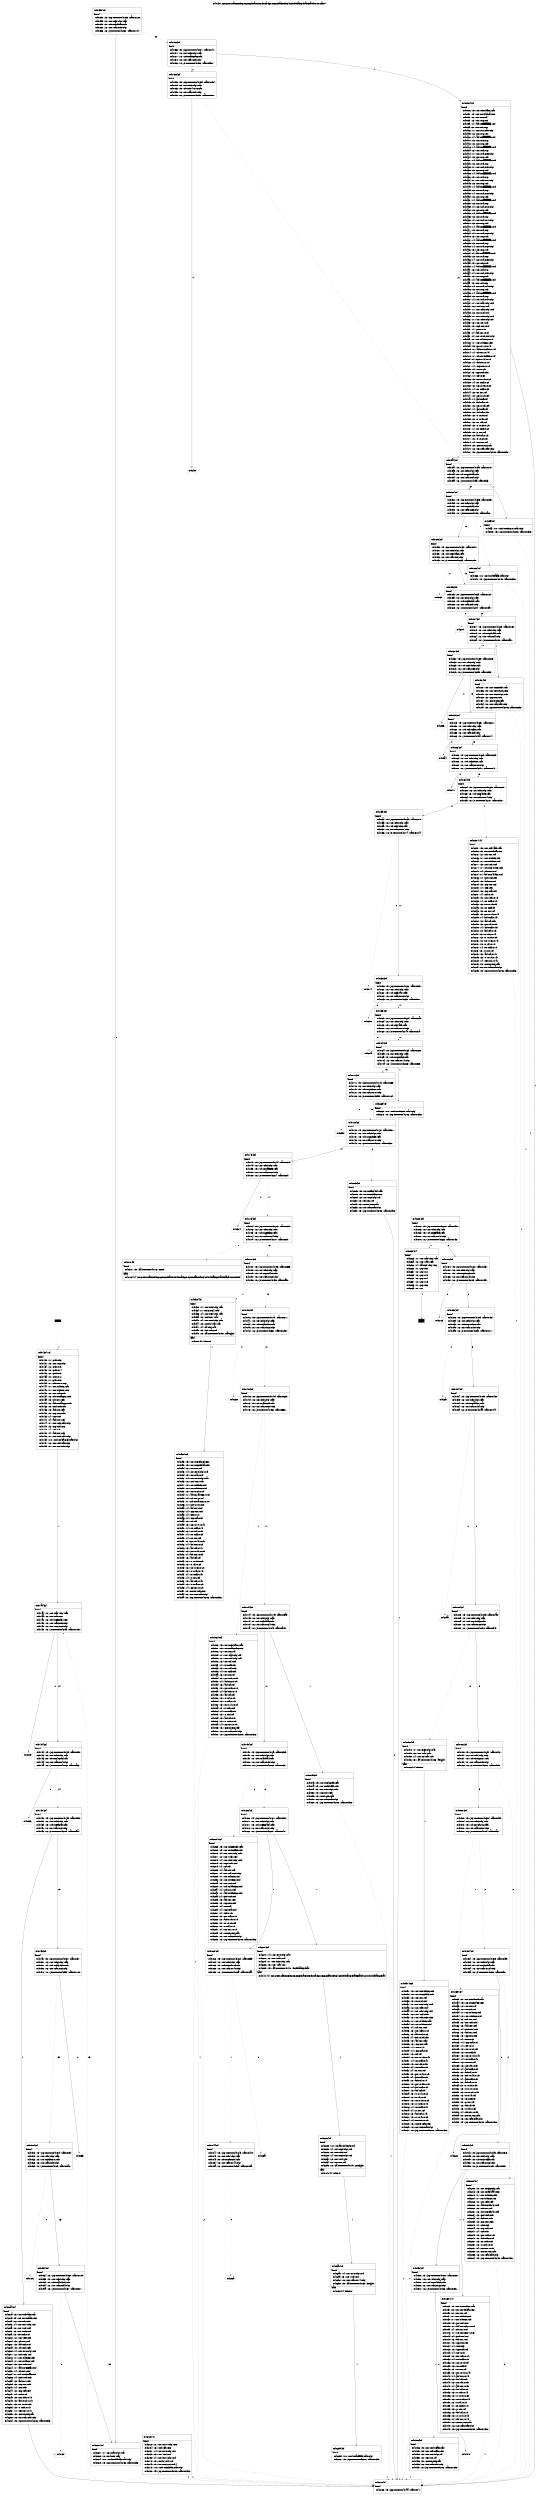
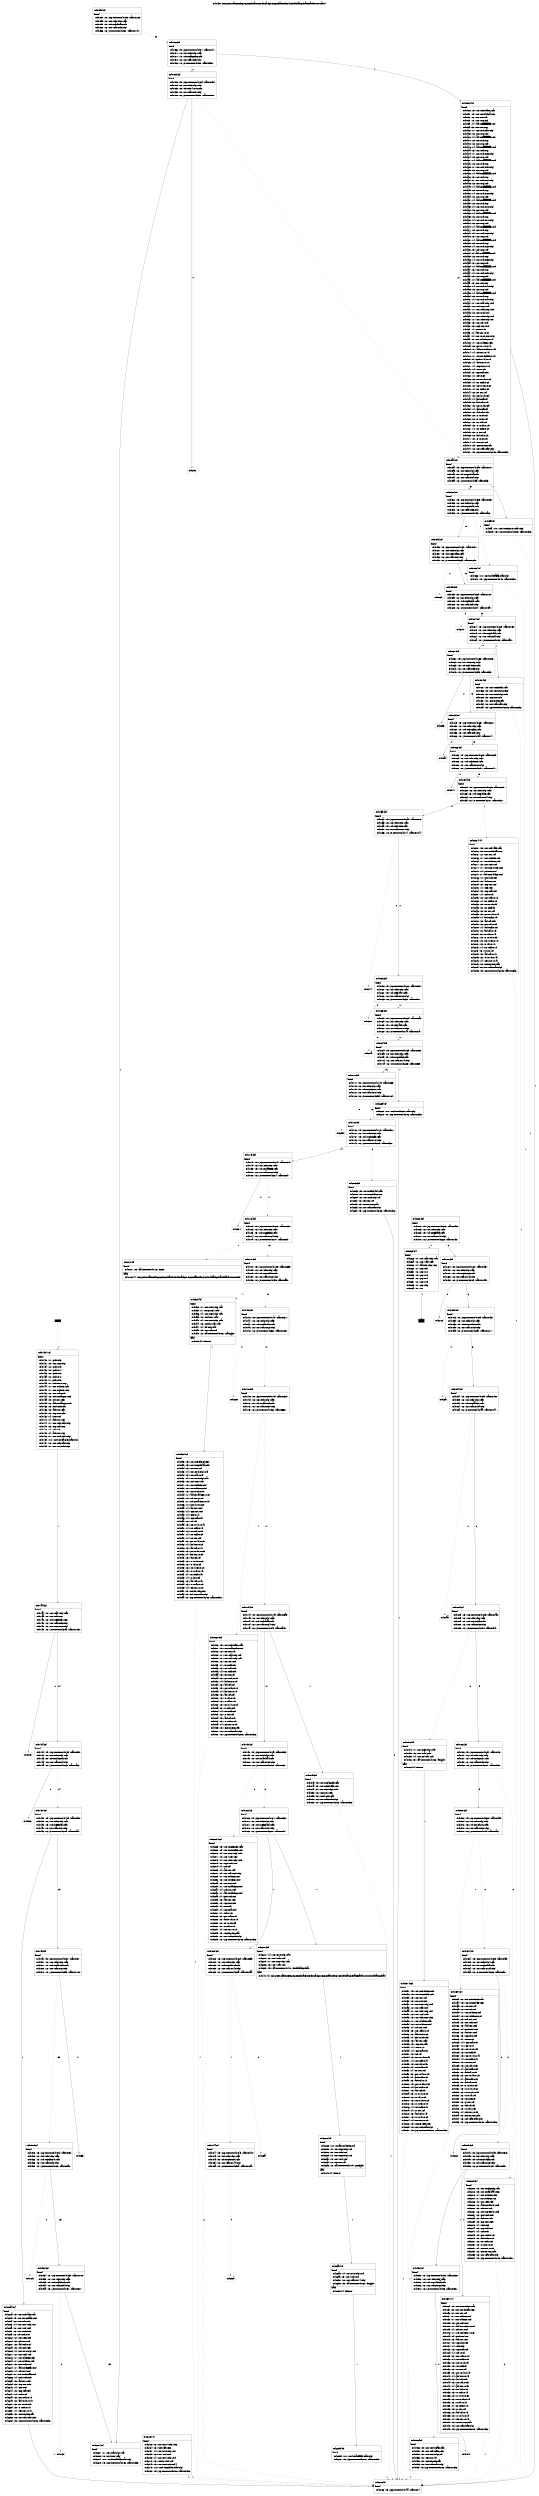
(116, 1238) -> (120, 1266)
(88, 2197) -> none
